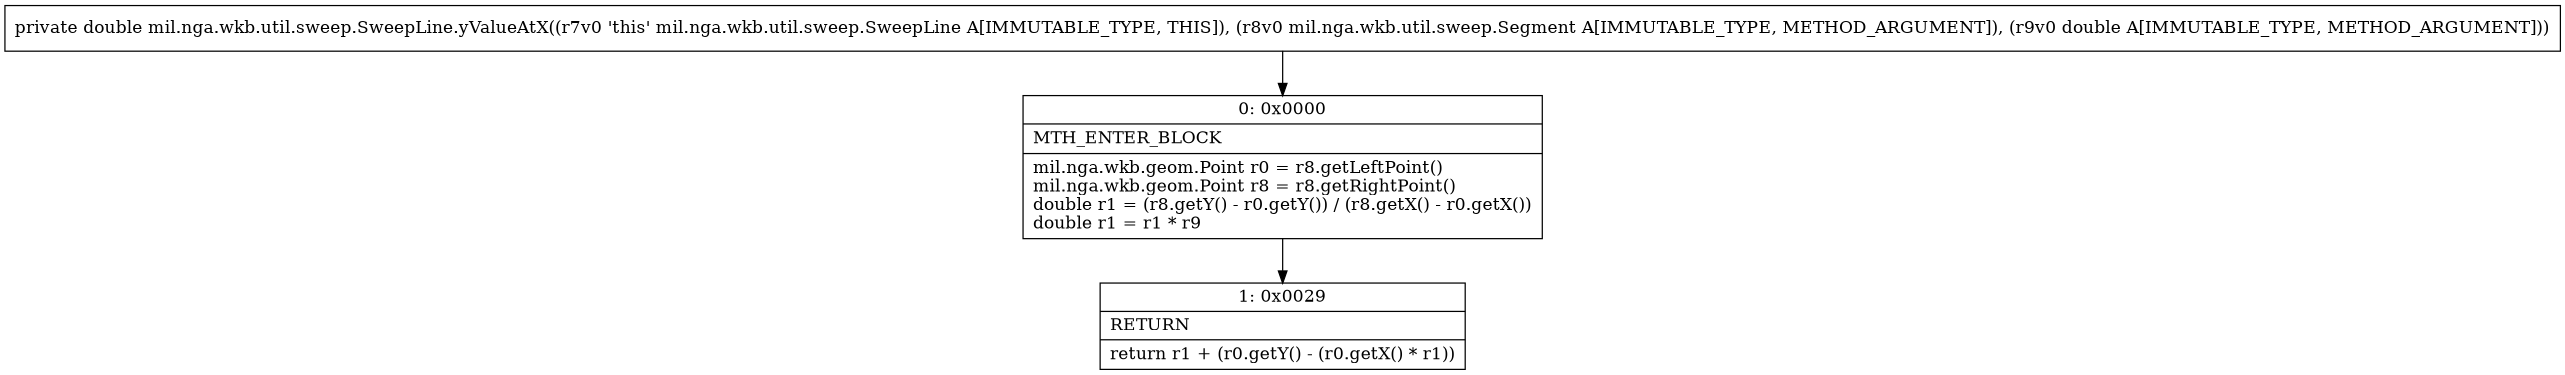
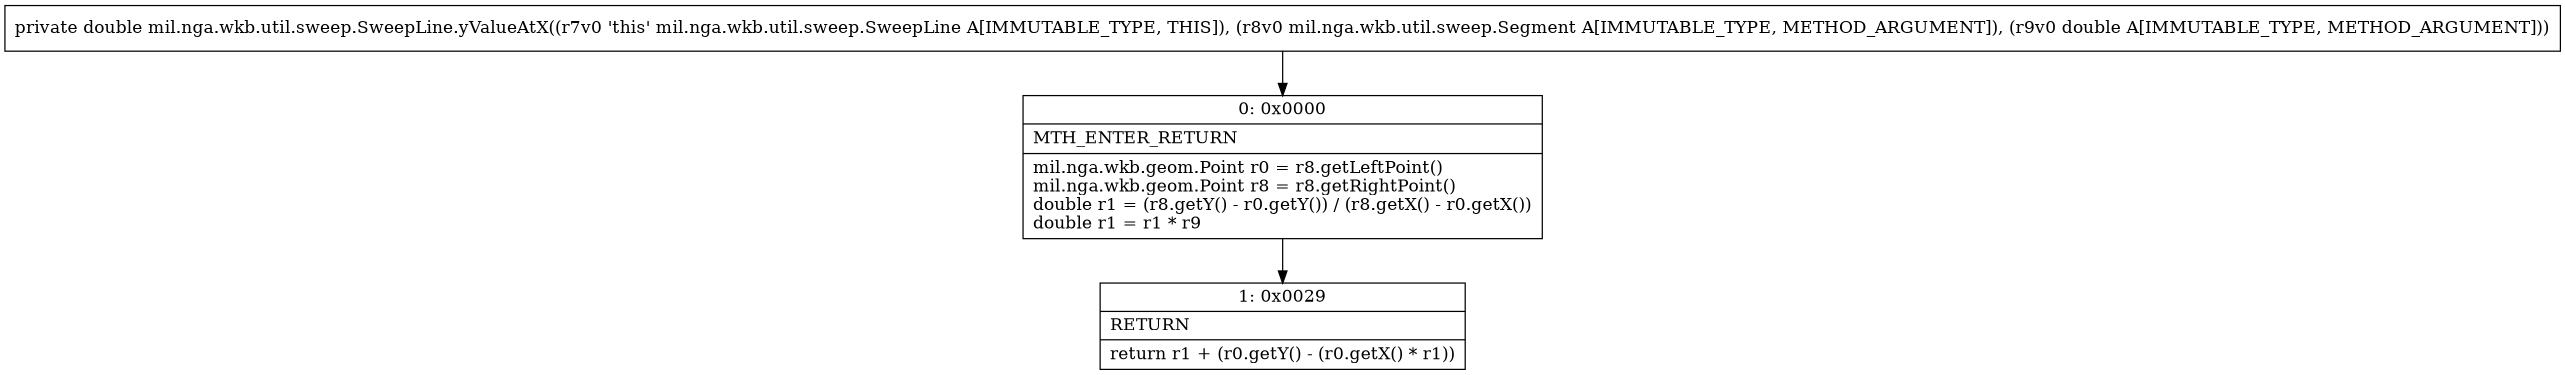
(1128, 138) -> (1135, 138)
